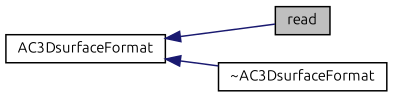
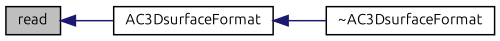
(228, 30) -> (95, 21)
